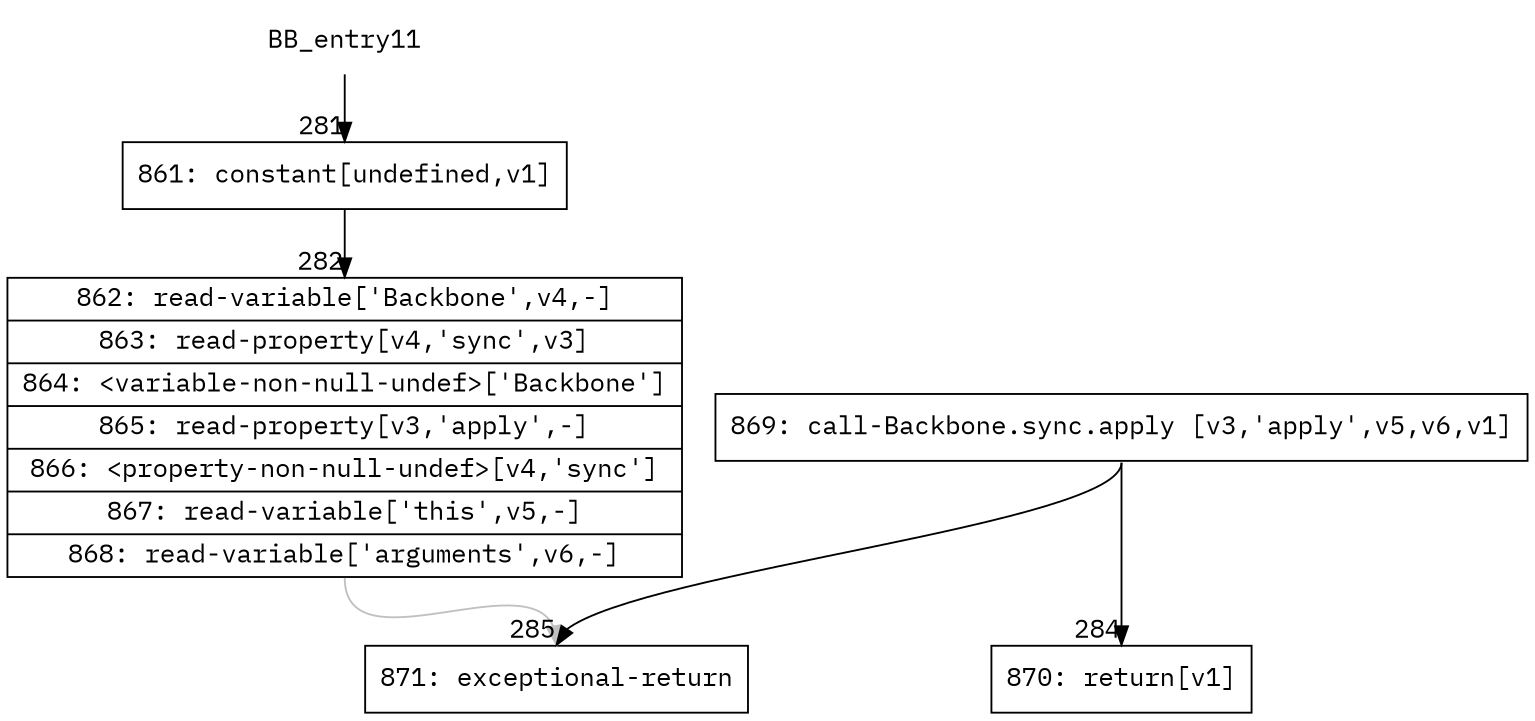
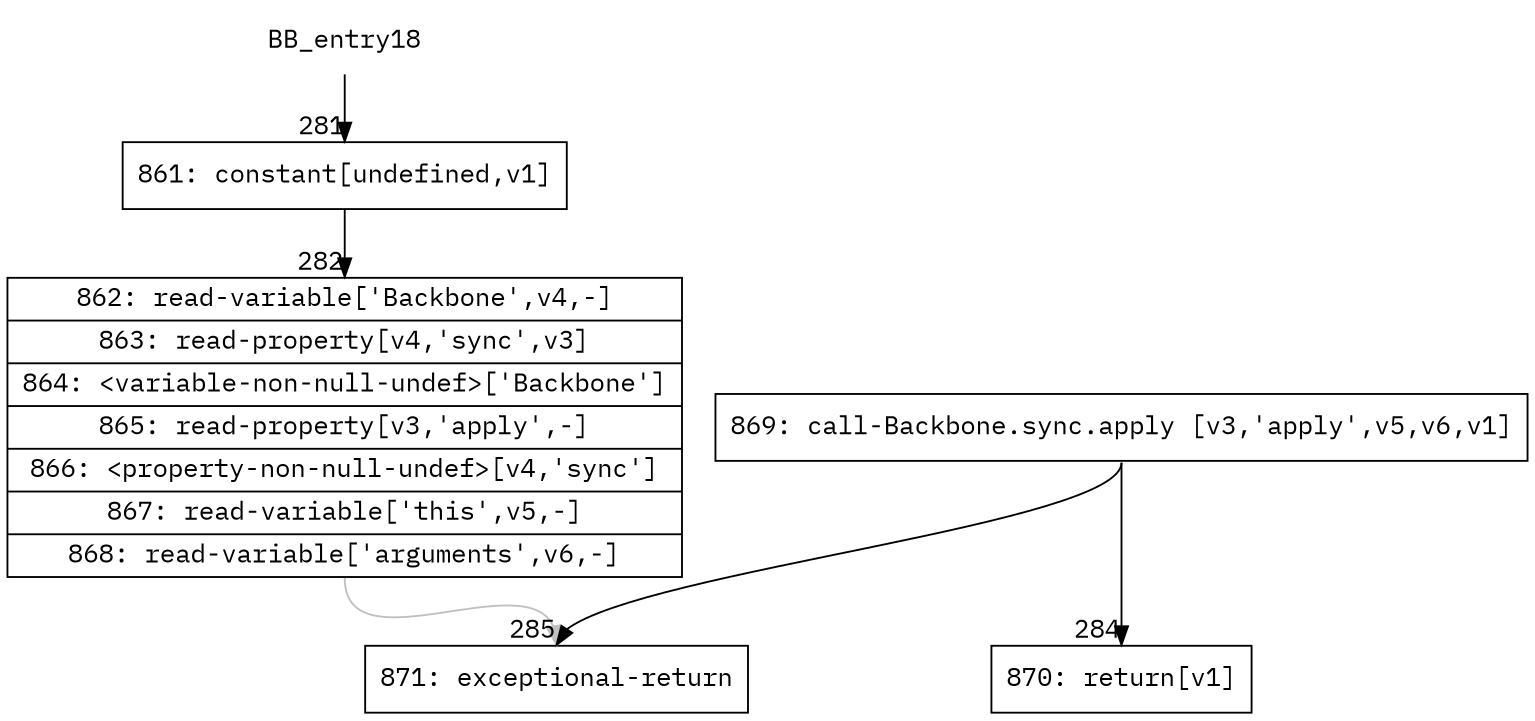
(345, 41) -> (345, 41)
